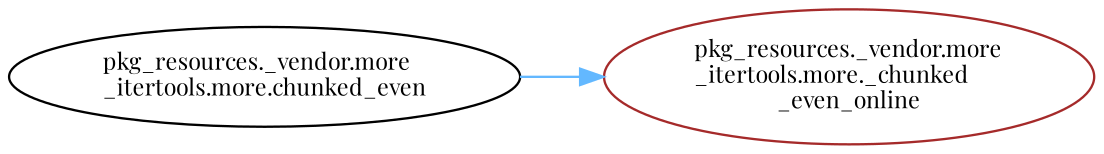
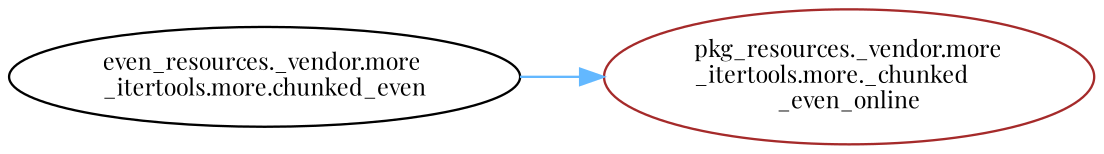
(265, 77) -> (265, 77)
